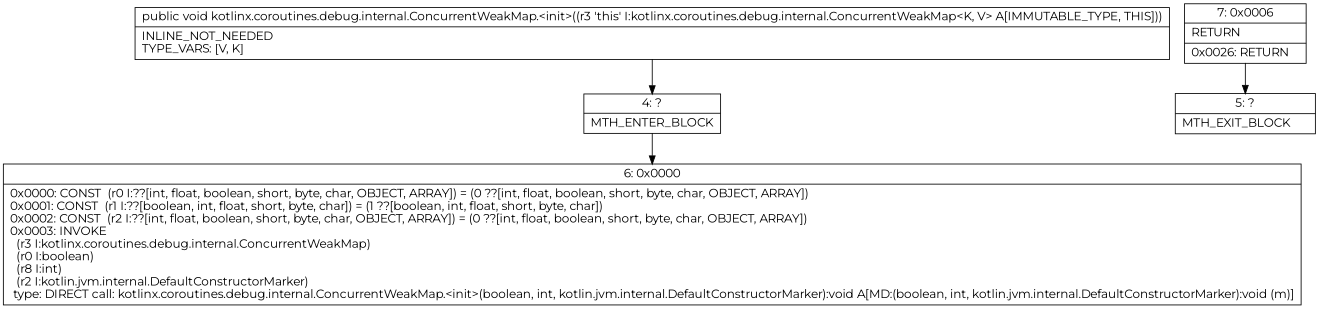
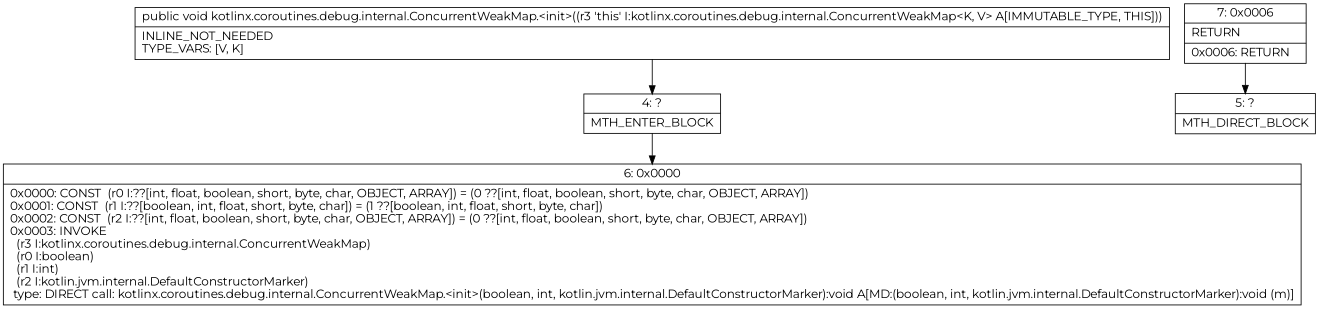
(1245, 53) -> (1245, 53)
(1237, 123) -> (1245, 123)
(36, 269) -> (34, 269)
